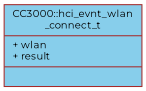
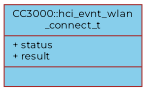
(30, 45) -> (33, 45)
